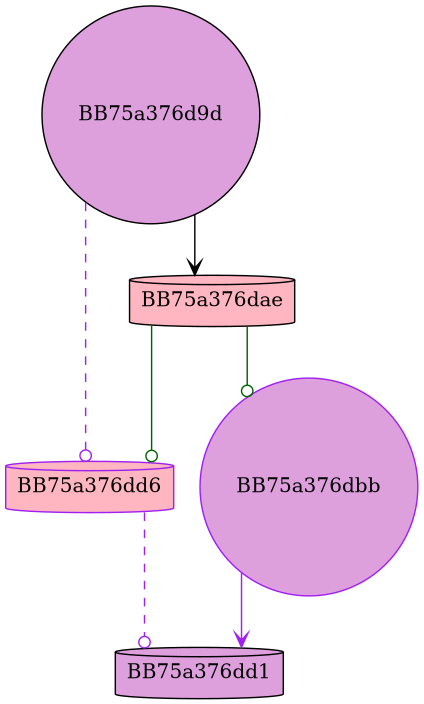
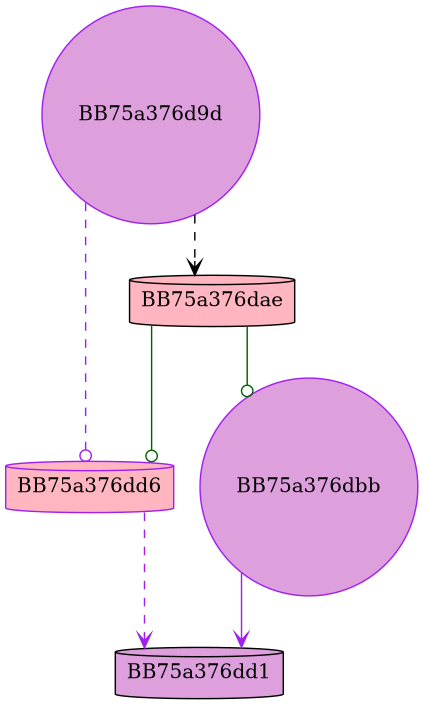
(151, 115) -> (151, 115)
(195, 238) -> (195, 238)
(144, 574) -> (144, 574)
